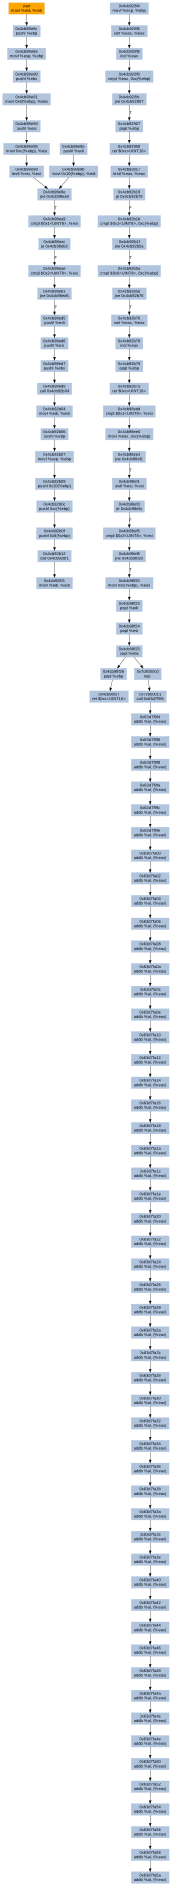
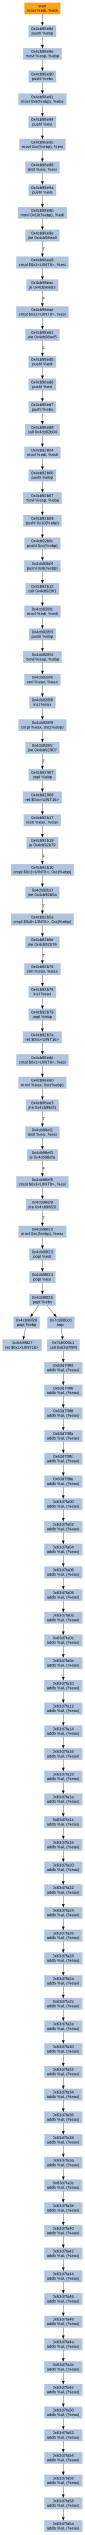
(39, 182) -> (42, 177)
none -> (42, 634)
